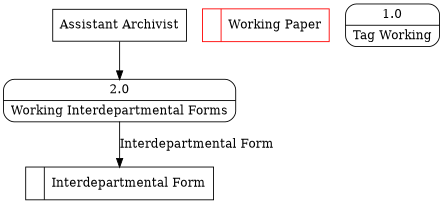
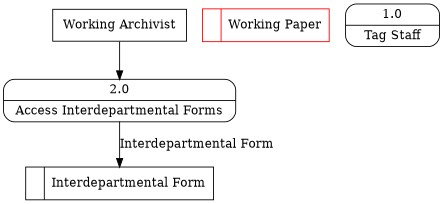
(120, 25) -> (120, 25)
(393, 35) -> (393, 35)
(120, 111) -> (120, 111)
